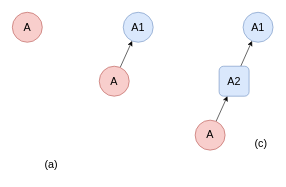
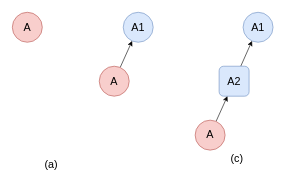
(261, 144) -> (237, 159)
